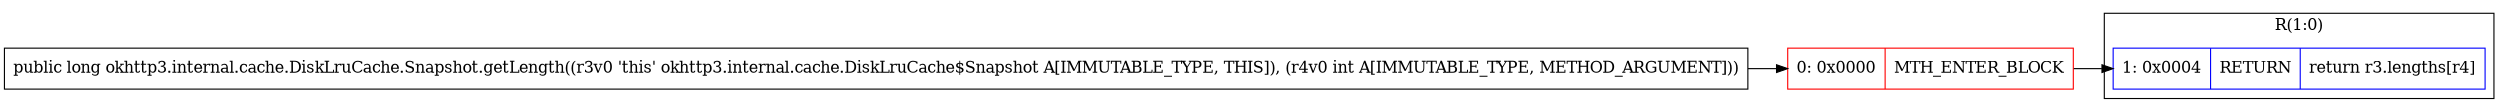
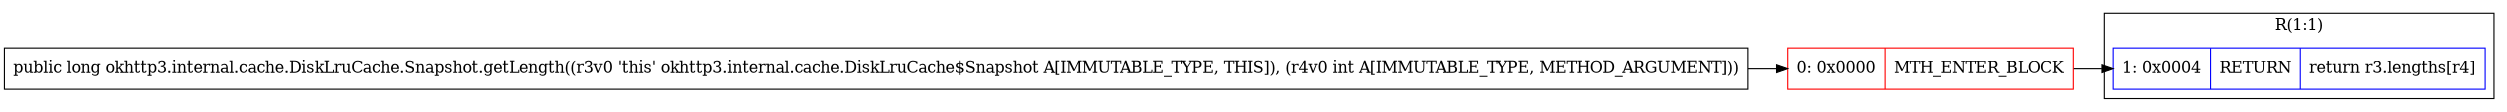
(2299, 26) -> (2299, 26)
